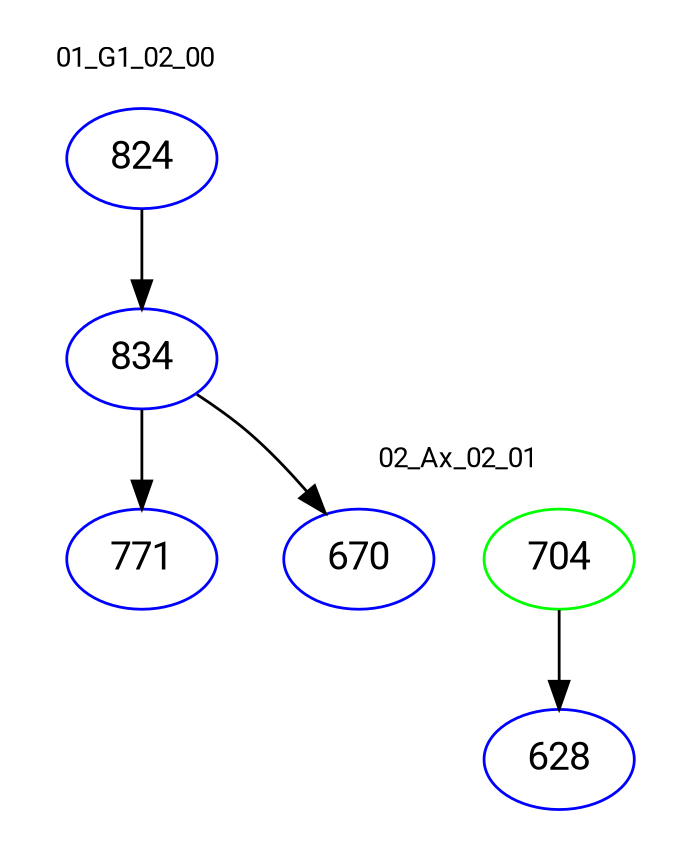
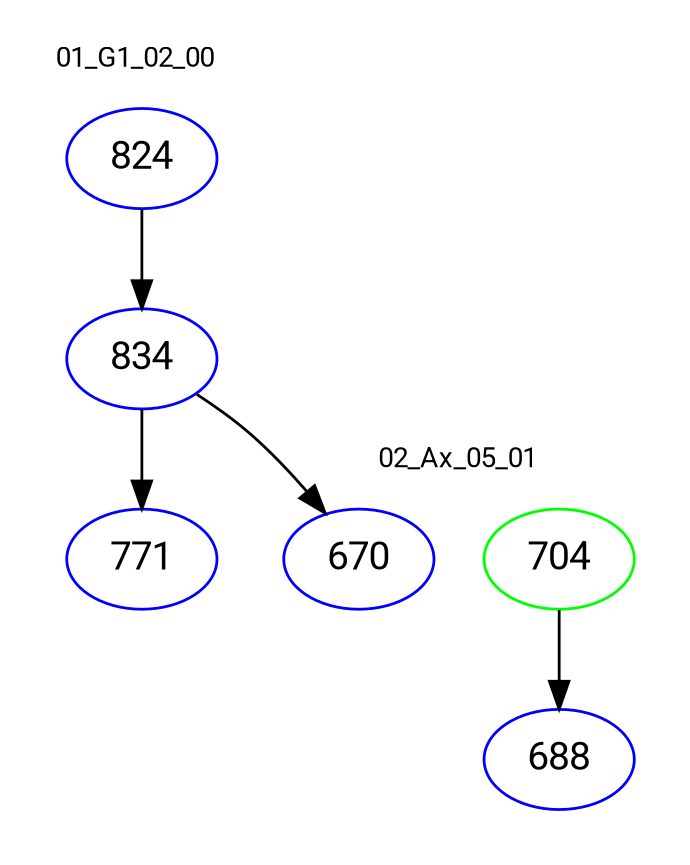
(459, 460) -> (459, 460)
(559, 759) -> (559, 759)
